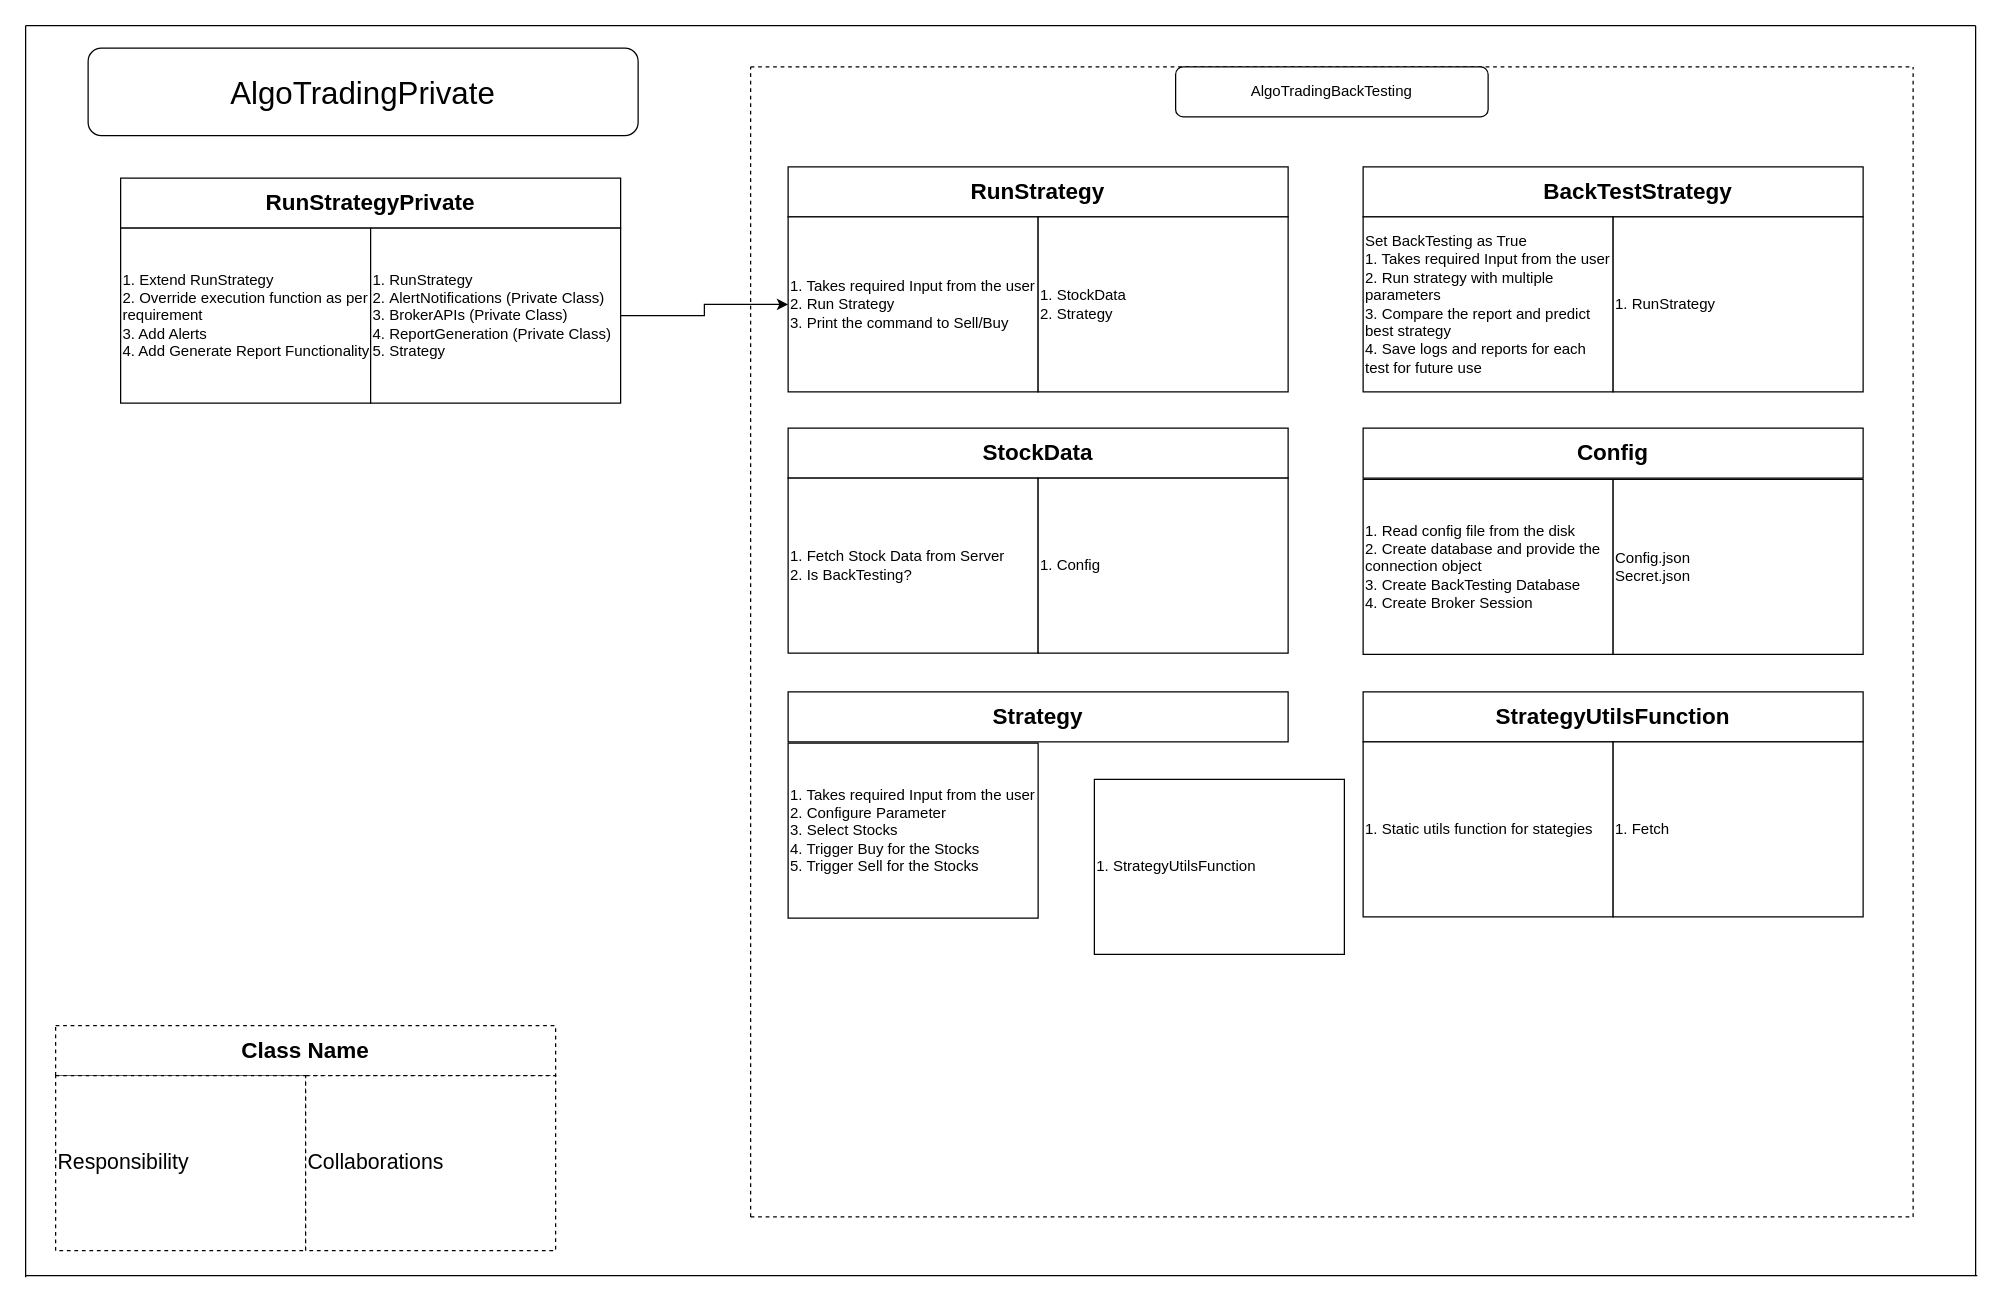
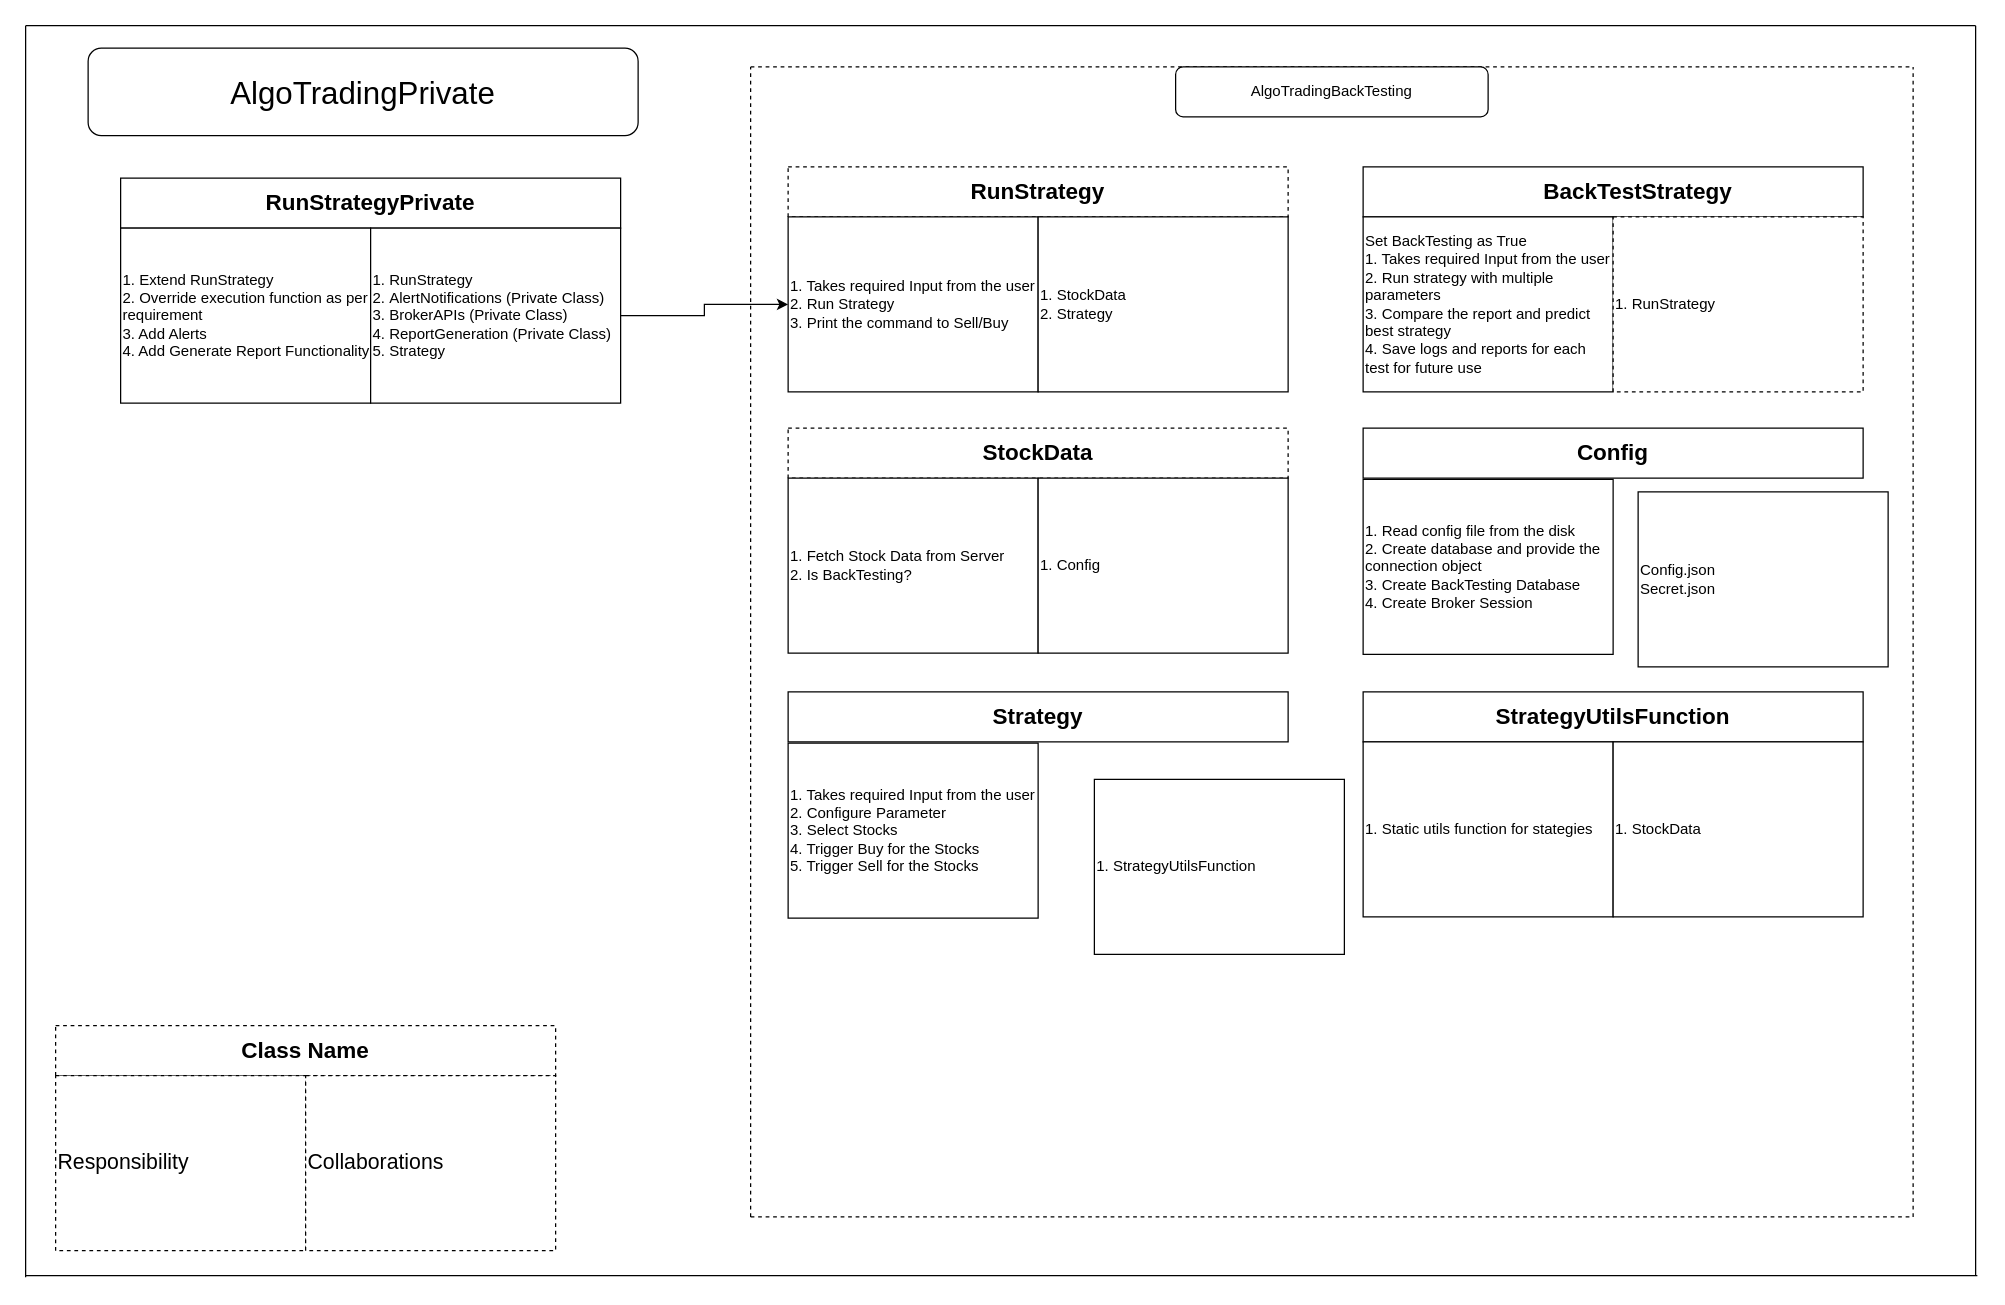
(1038, 192) -> (1038, 192)
(1738, 304) -> (1738, 304)
(1038, 453) -> (1038, 453)
(1738, 567) -> (1763, 579)
(1645, 829) -> (1662, 829)
